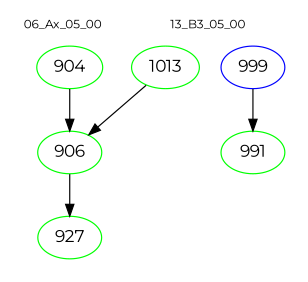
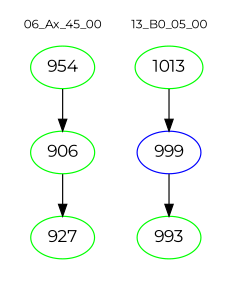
(63, 25) -> (63, 25)
(208, 25) -> (170, 25)
(70, 67) -> (63, 67)
(129, 100) -> (169, 104)
(253, 152) -> (169, 238)
